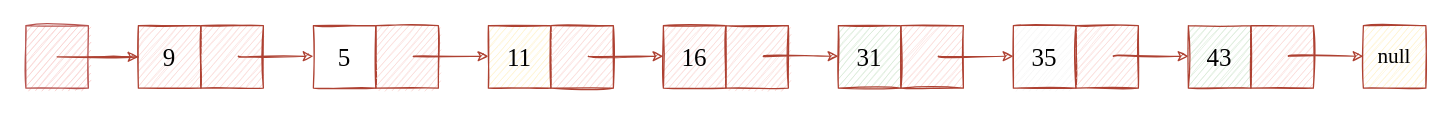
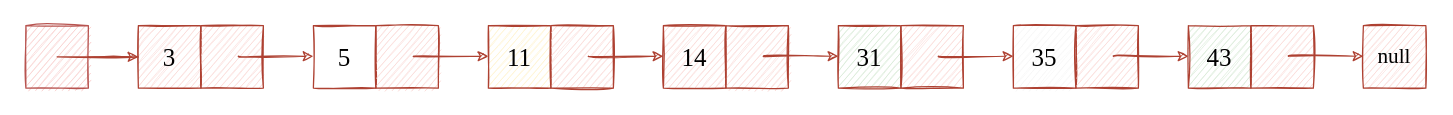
(169, 57) -> (169, 57)
(694, 57) -> (694, 57)
(1394, 57) -> (1394, 57)
